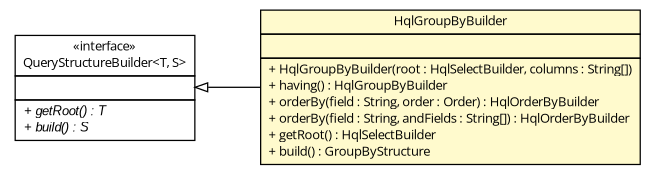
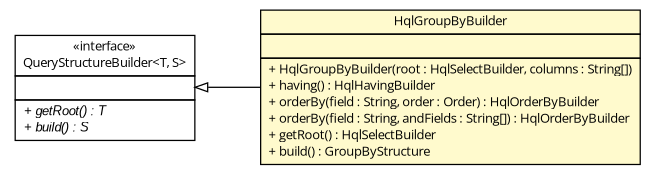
(358, 86) -> (352, 86)
